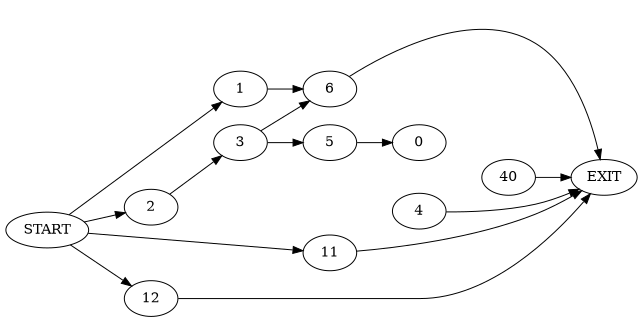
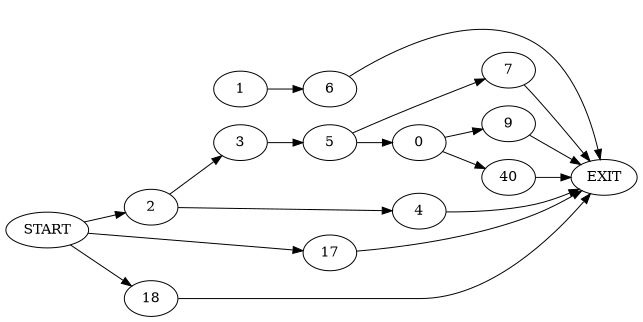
none -> (509, 70)
(281, 118) -> none
none -> (509, 124)
none -> (459, 158)
(141, 161) -> none
none -> (280, 209)
(330, 253) -> (330, 253)
(151, 299) -> (151, 299)
